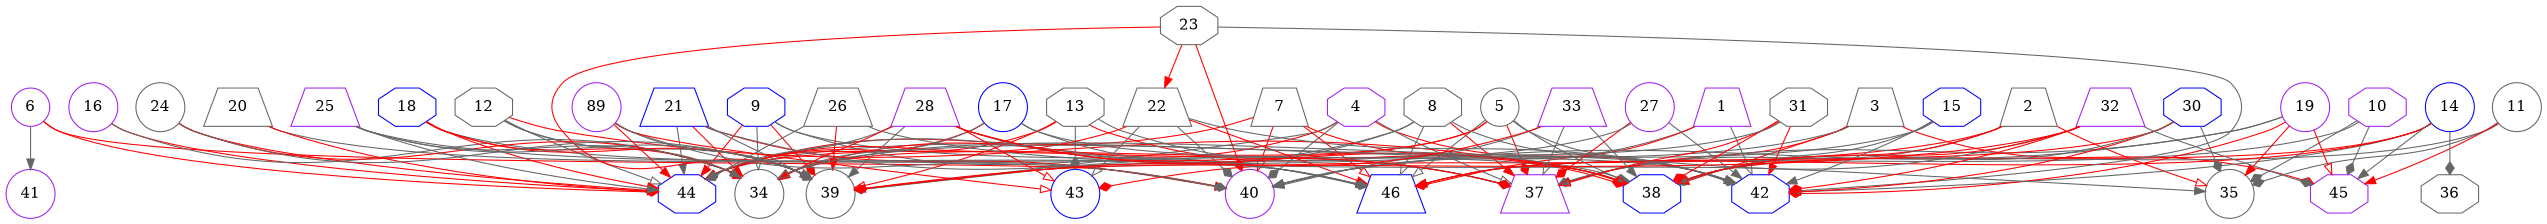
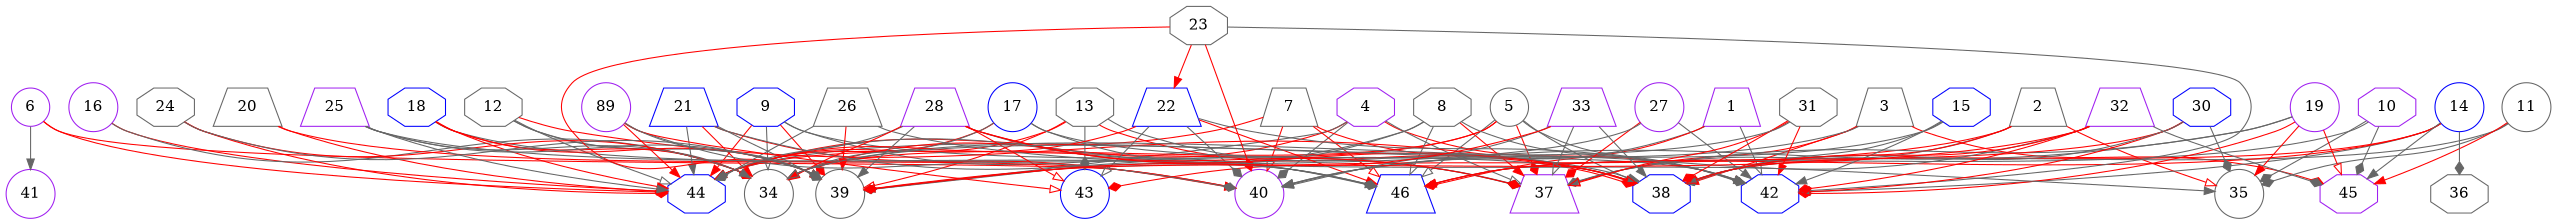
(160, 107) -> (166, 107)
(1157, 107) -> (1167, 107)
(741, 162) -> (751, 162)
